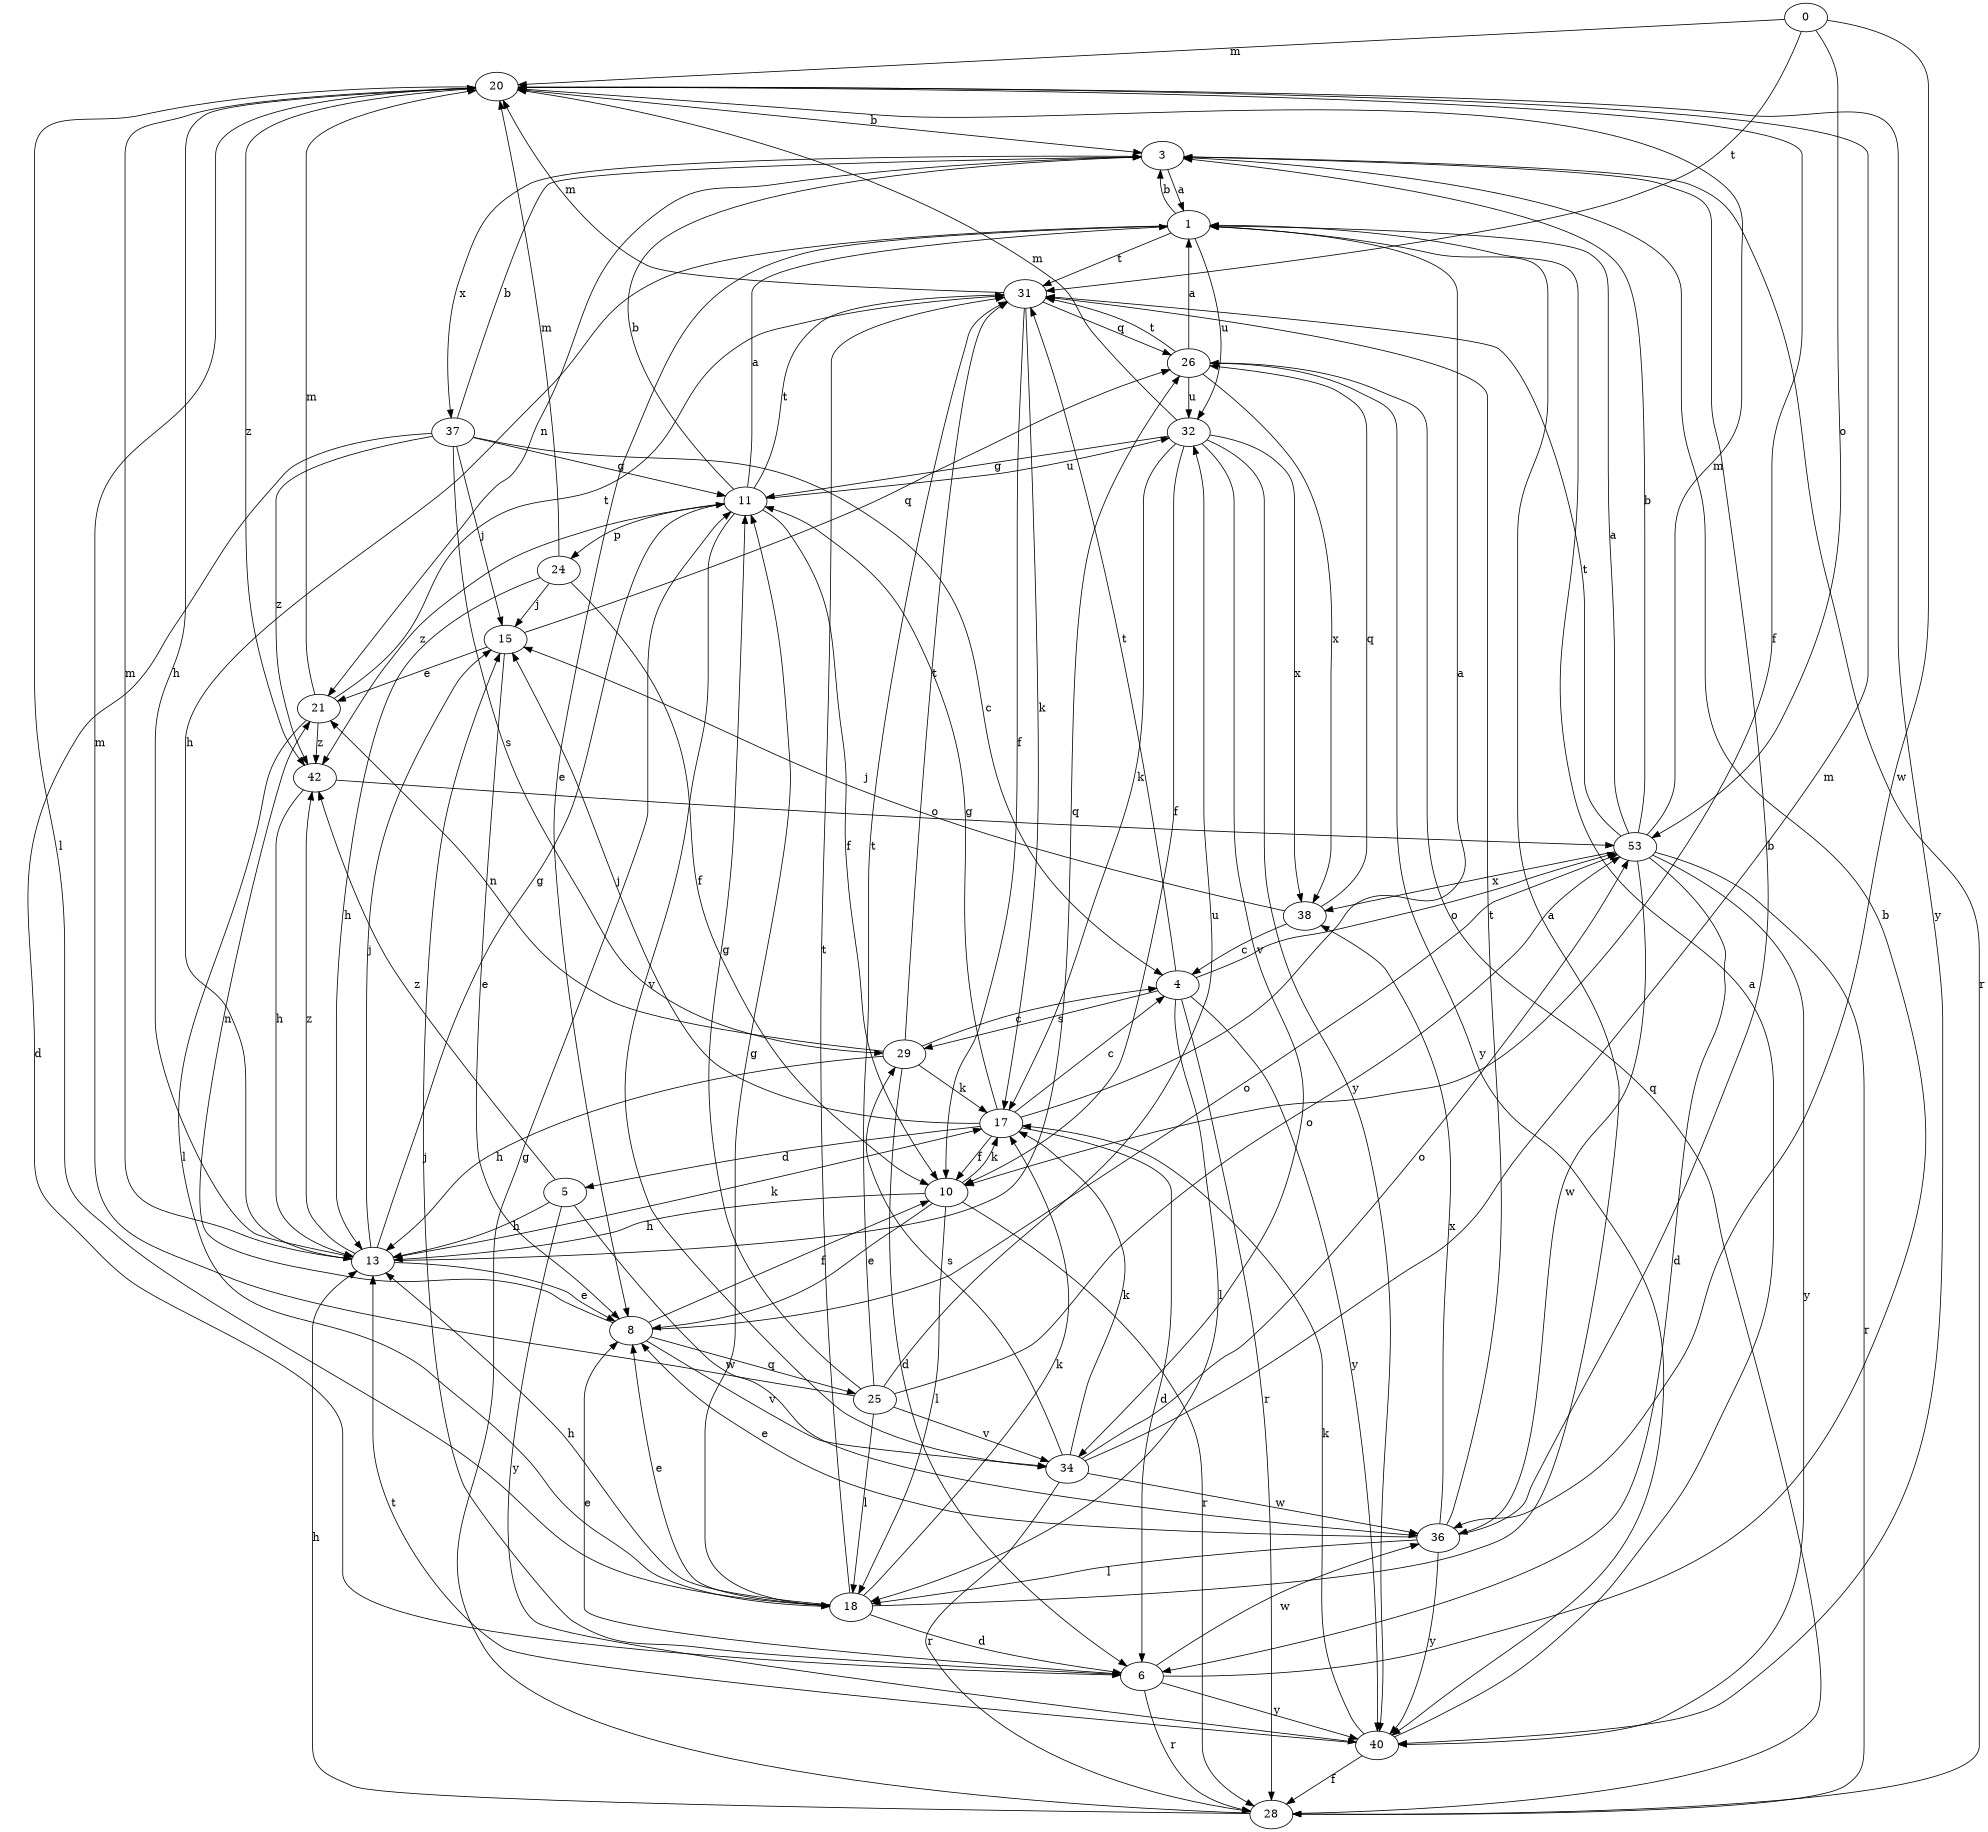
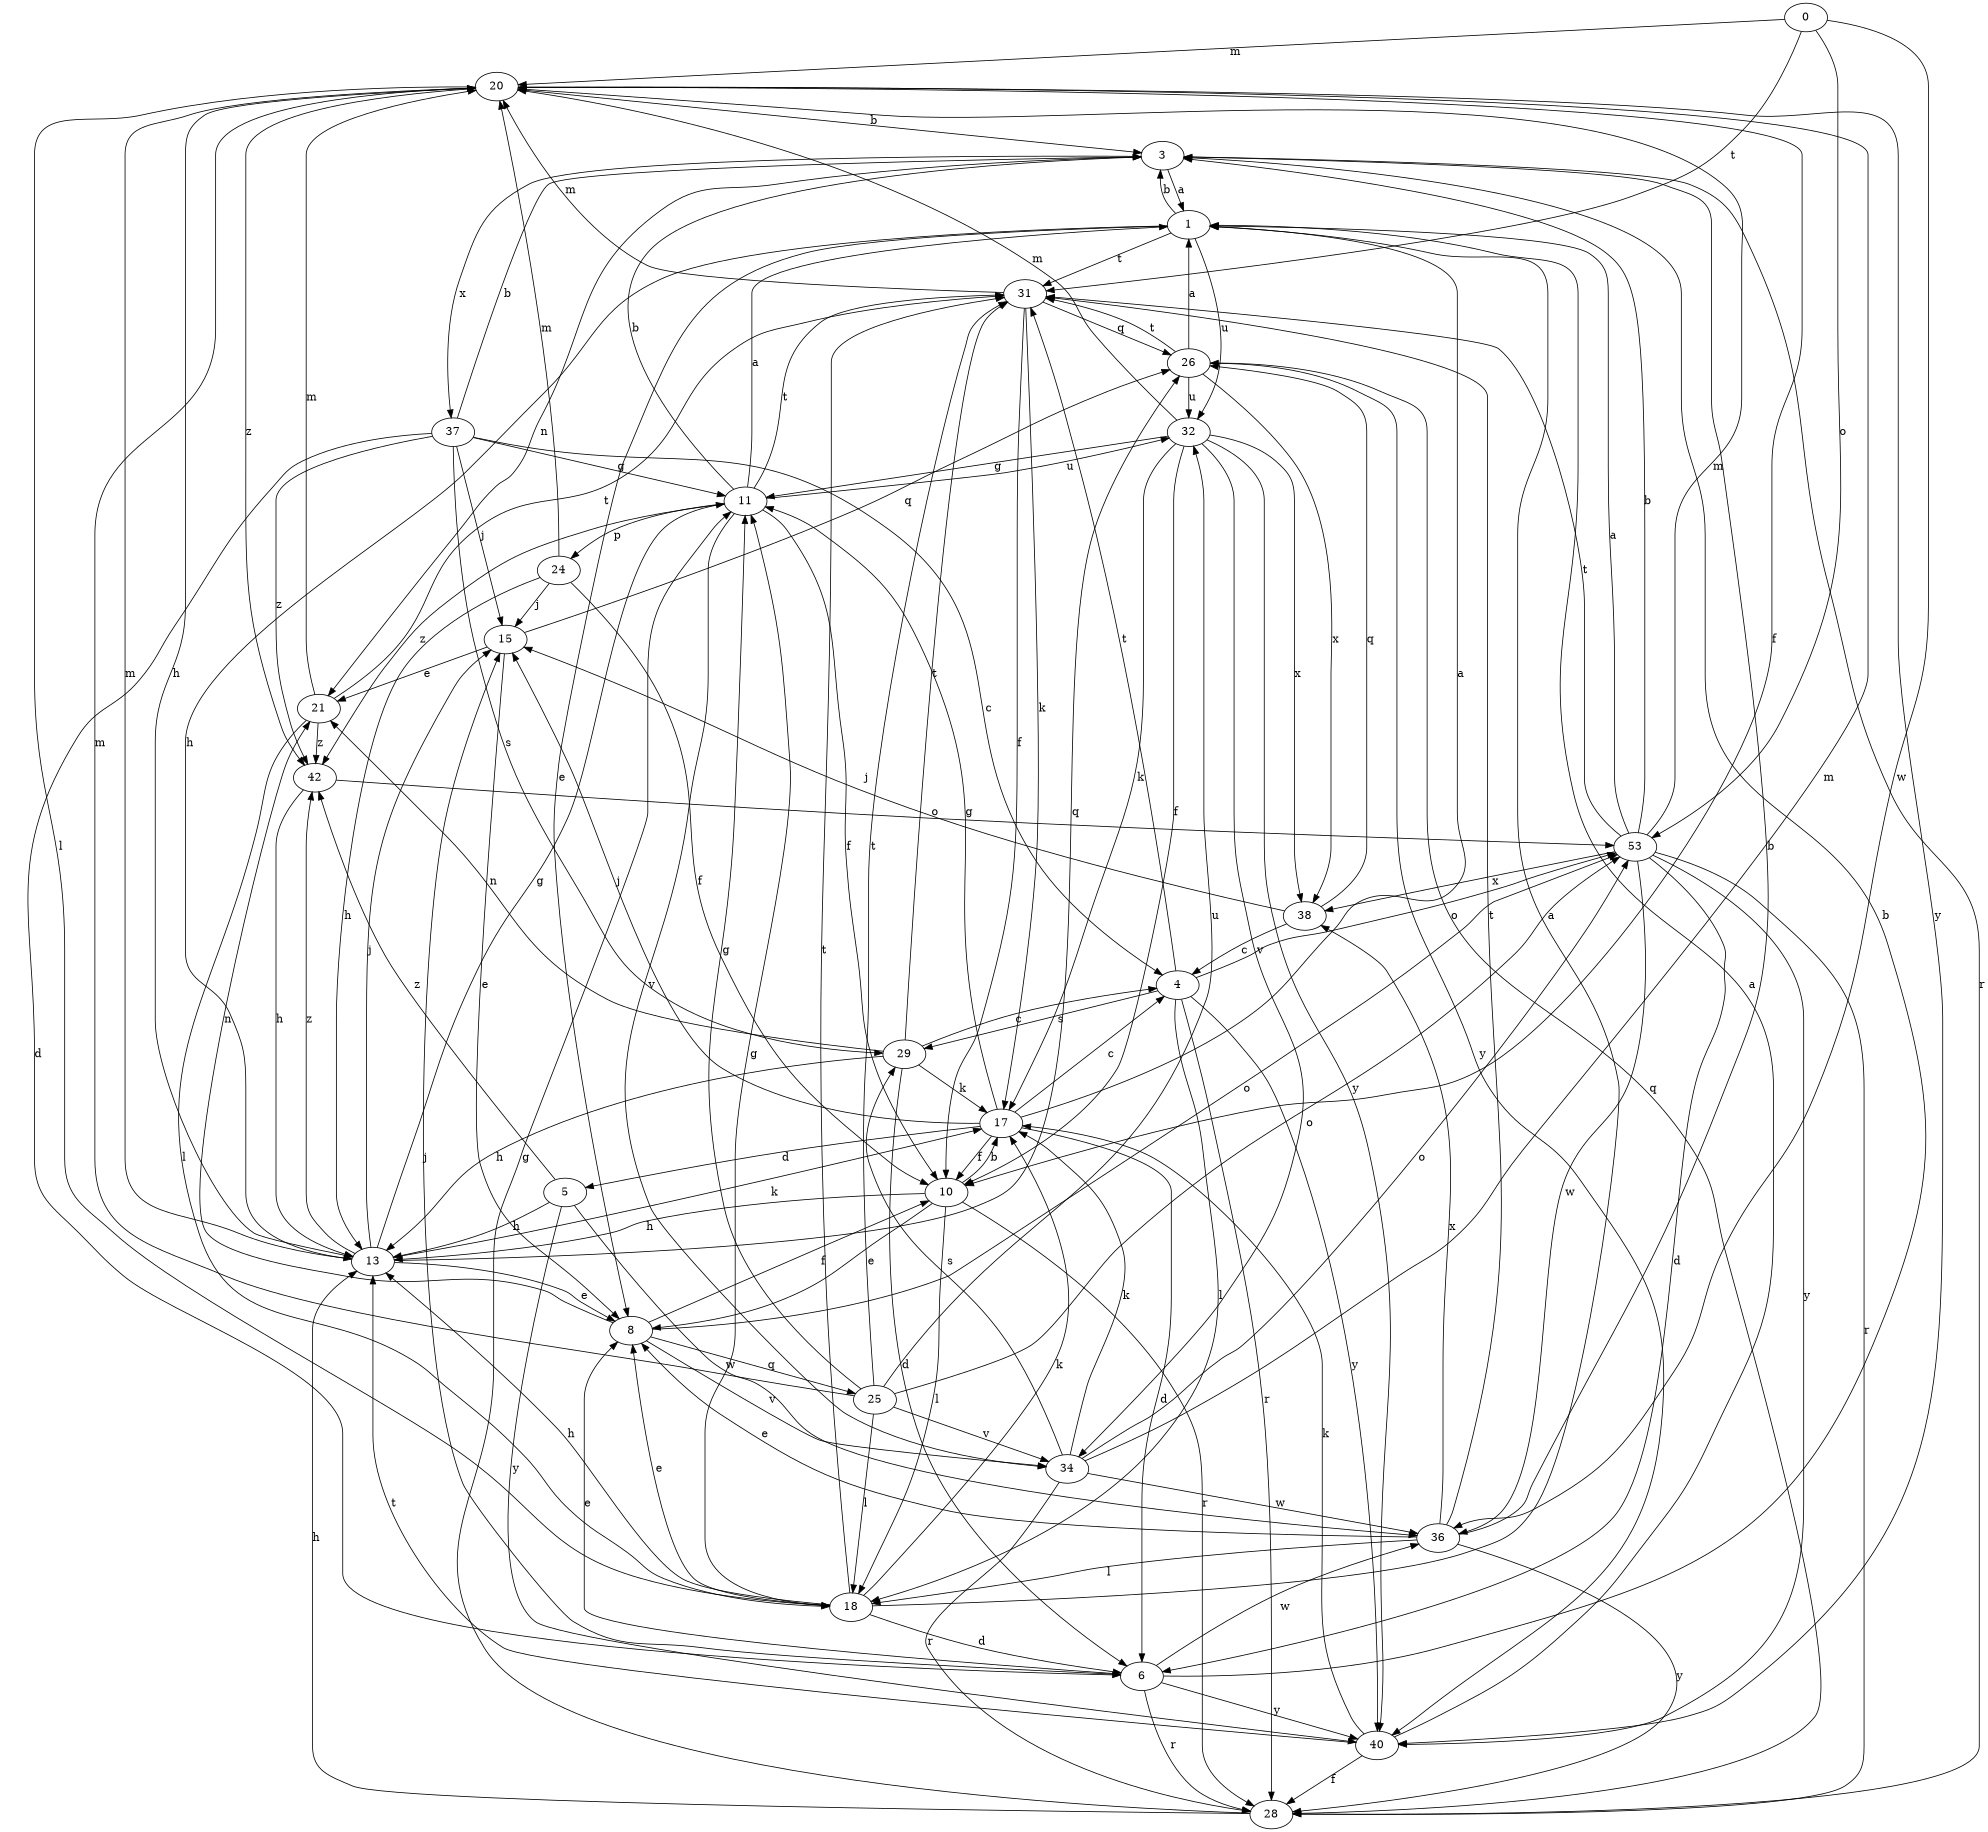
(995, 1158) -> (995, 1158)
(1428, 1643) -> (1635, 1739)
